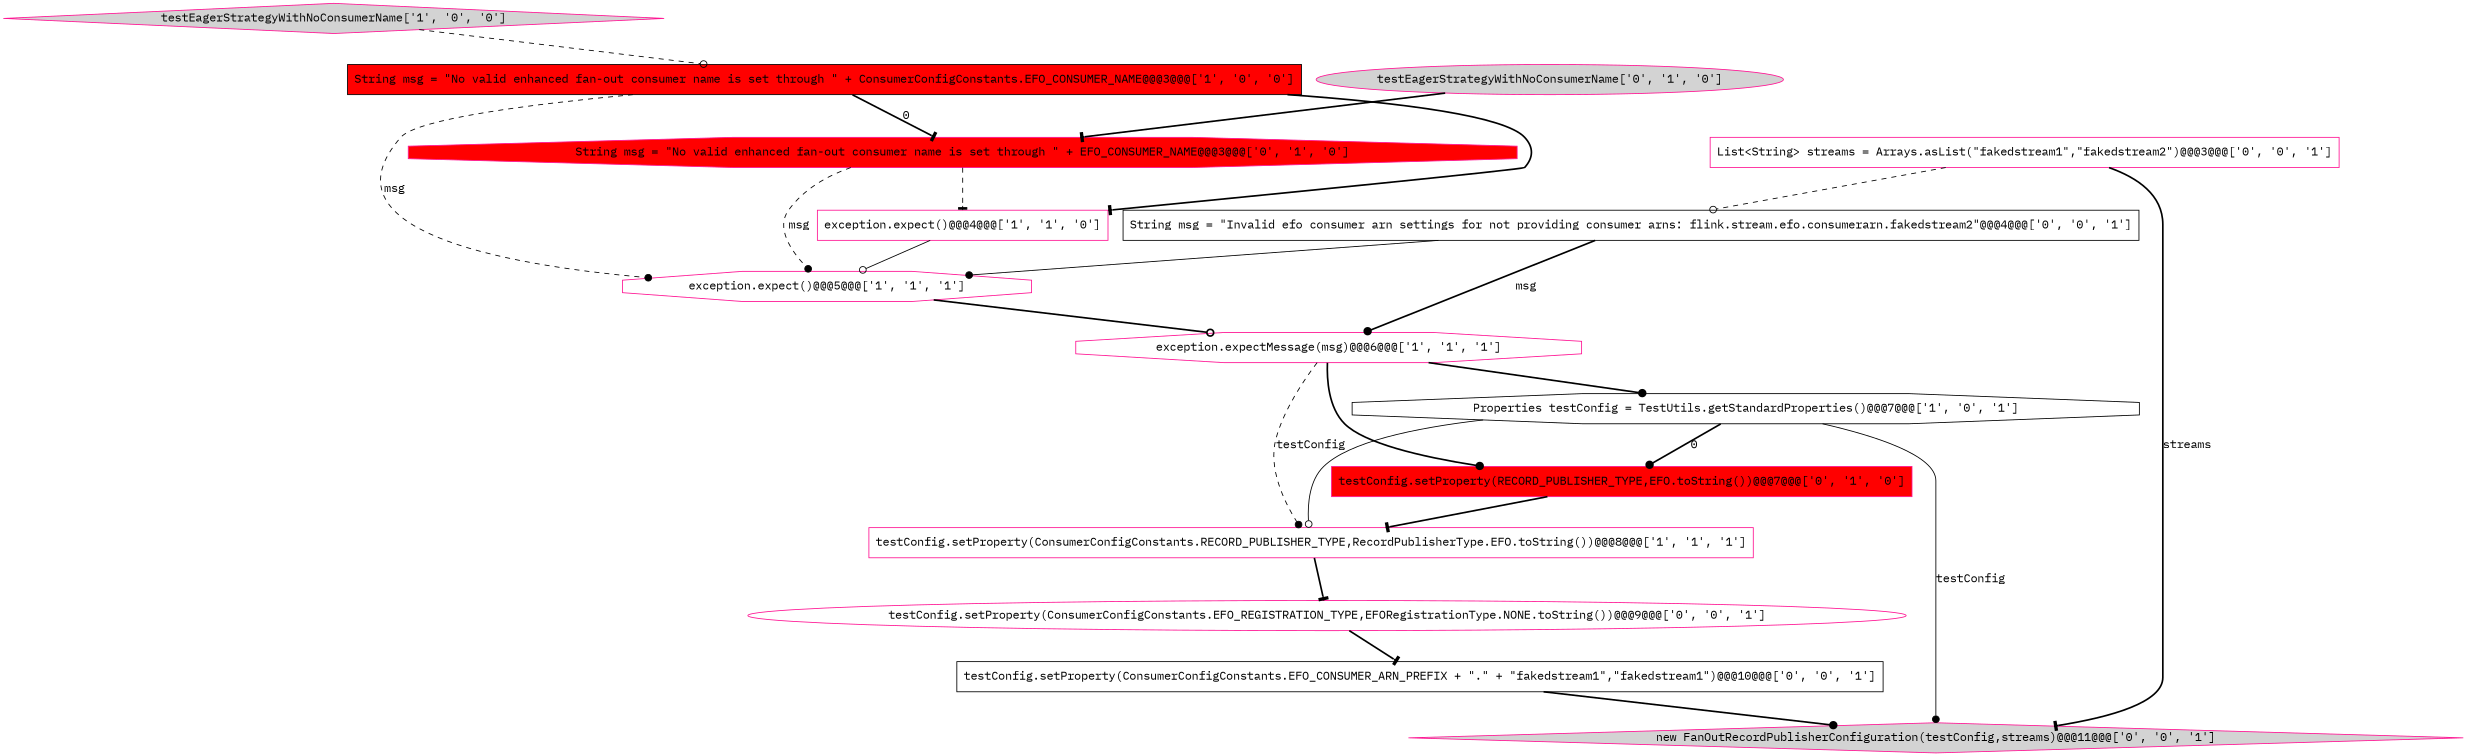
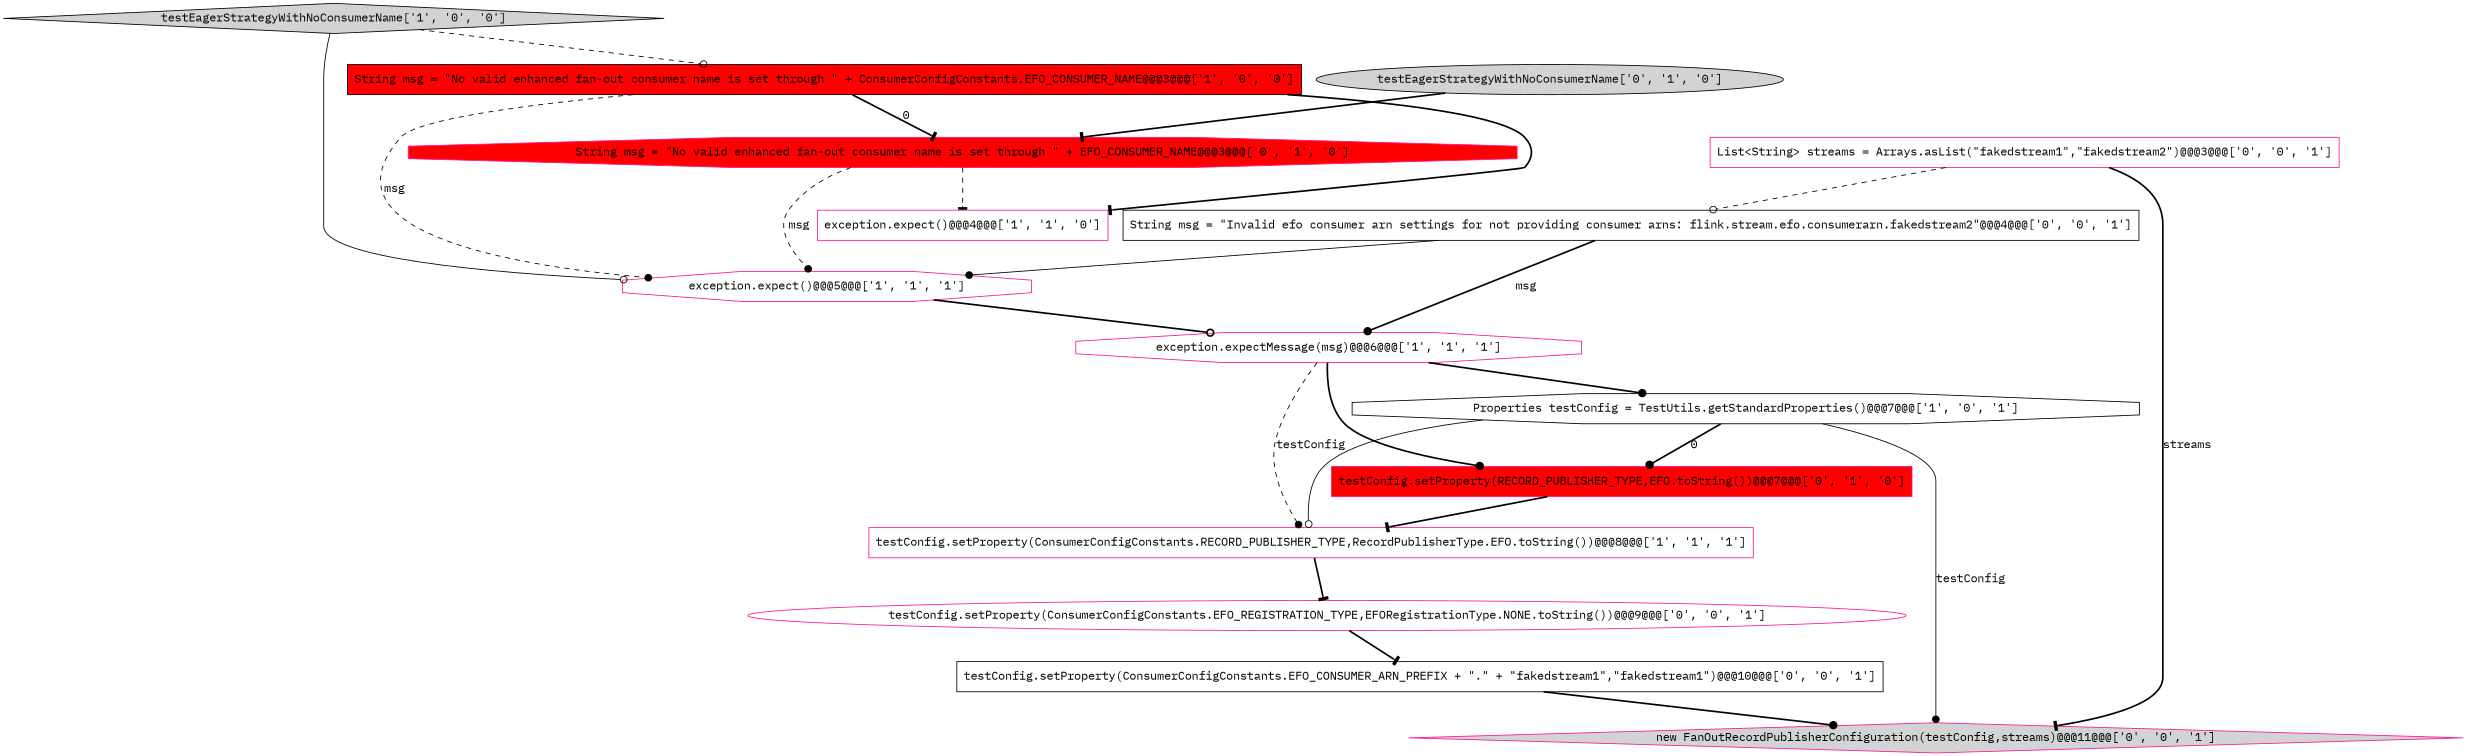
(334, 18) -> (334, 18)
(1550, 80) -> (1550, 80)
(898, 254) -> (372, 253)
